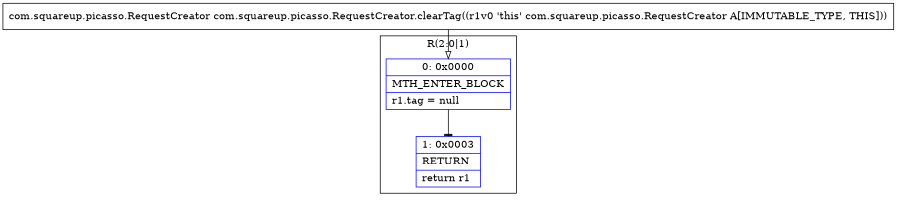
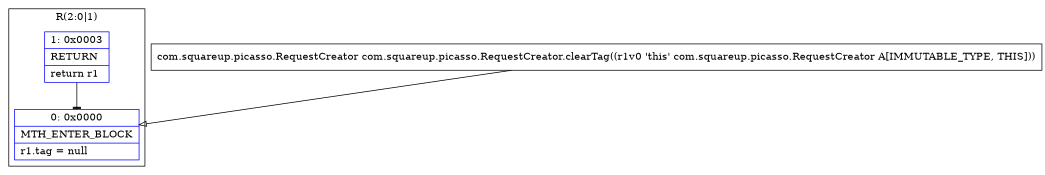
(448, 121) -> (77, 94)
